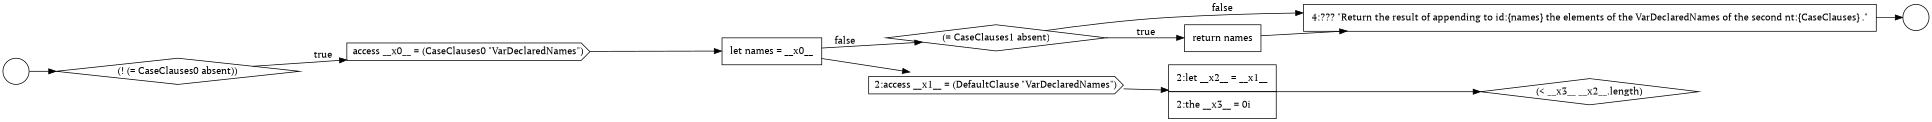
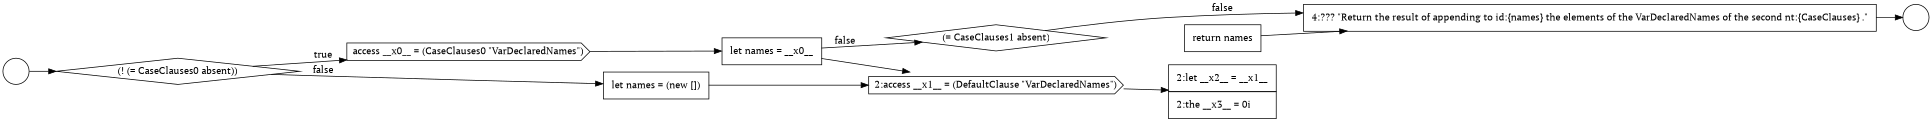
(1141, 38) -> none
none -> (656, 85)
(1590, 92) -> none
